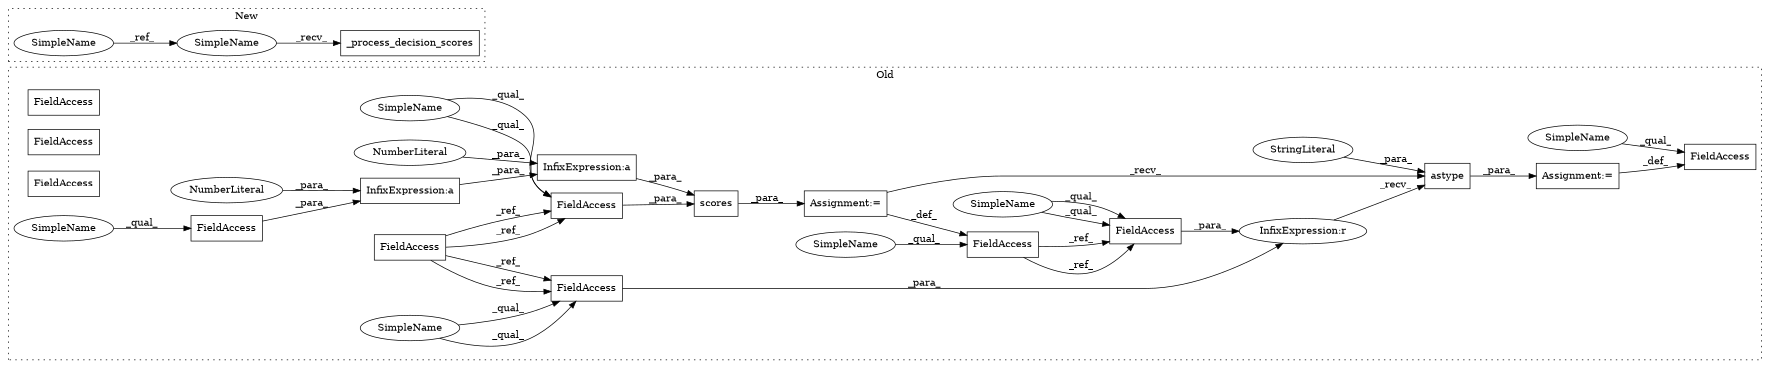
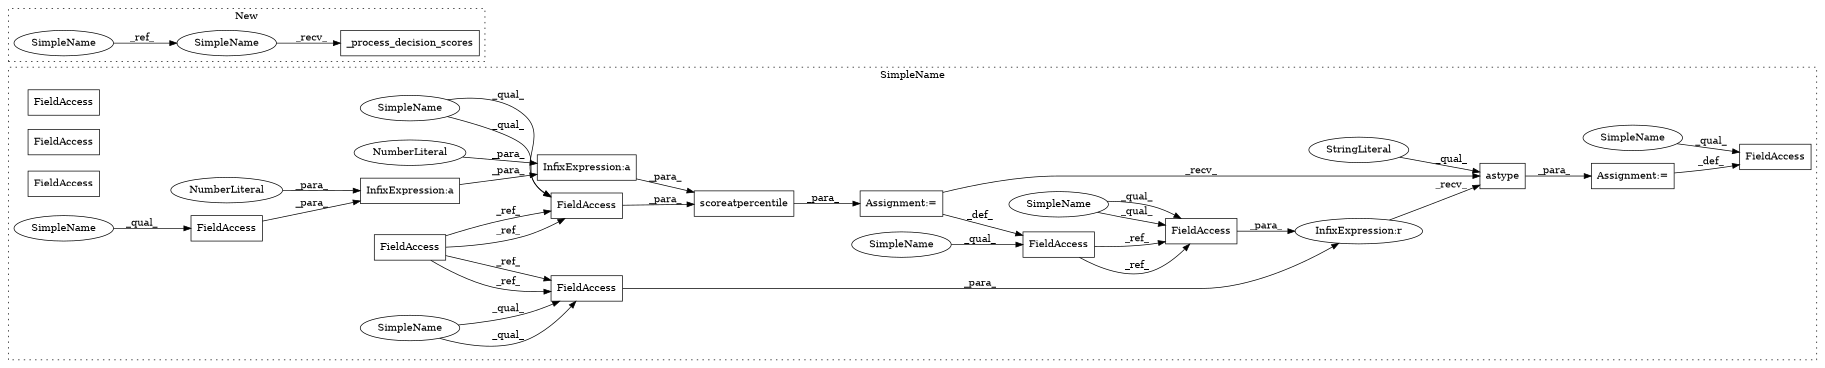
(885, 75) -> (913, 75)
(1396, 159) -> (1451, 159)
(716, 204) -> (744, 204)
